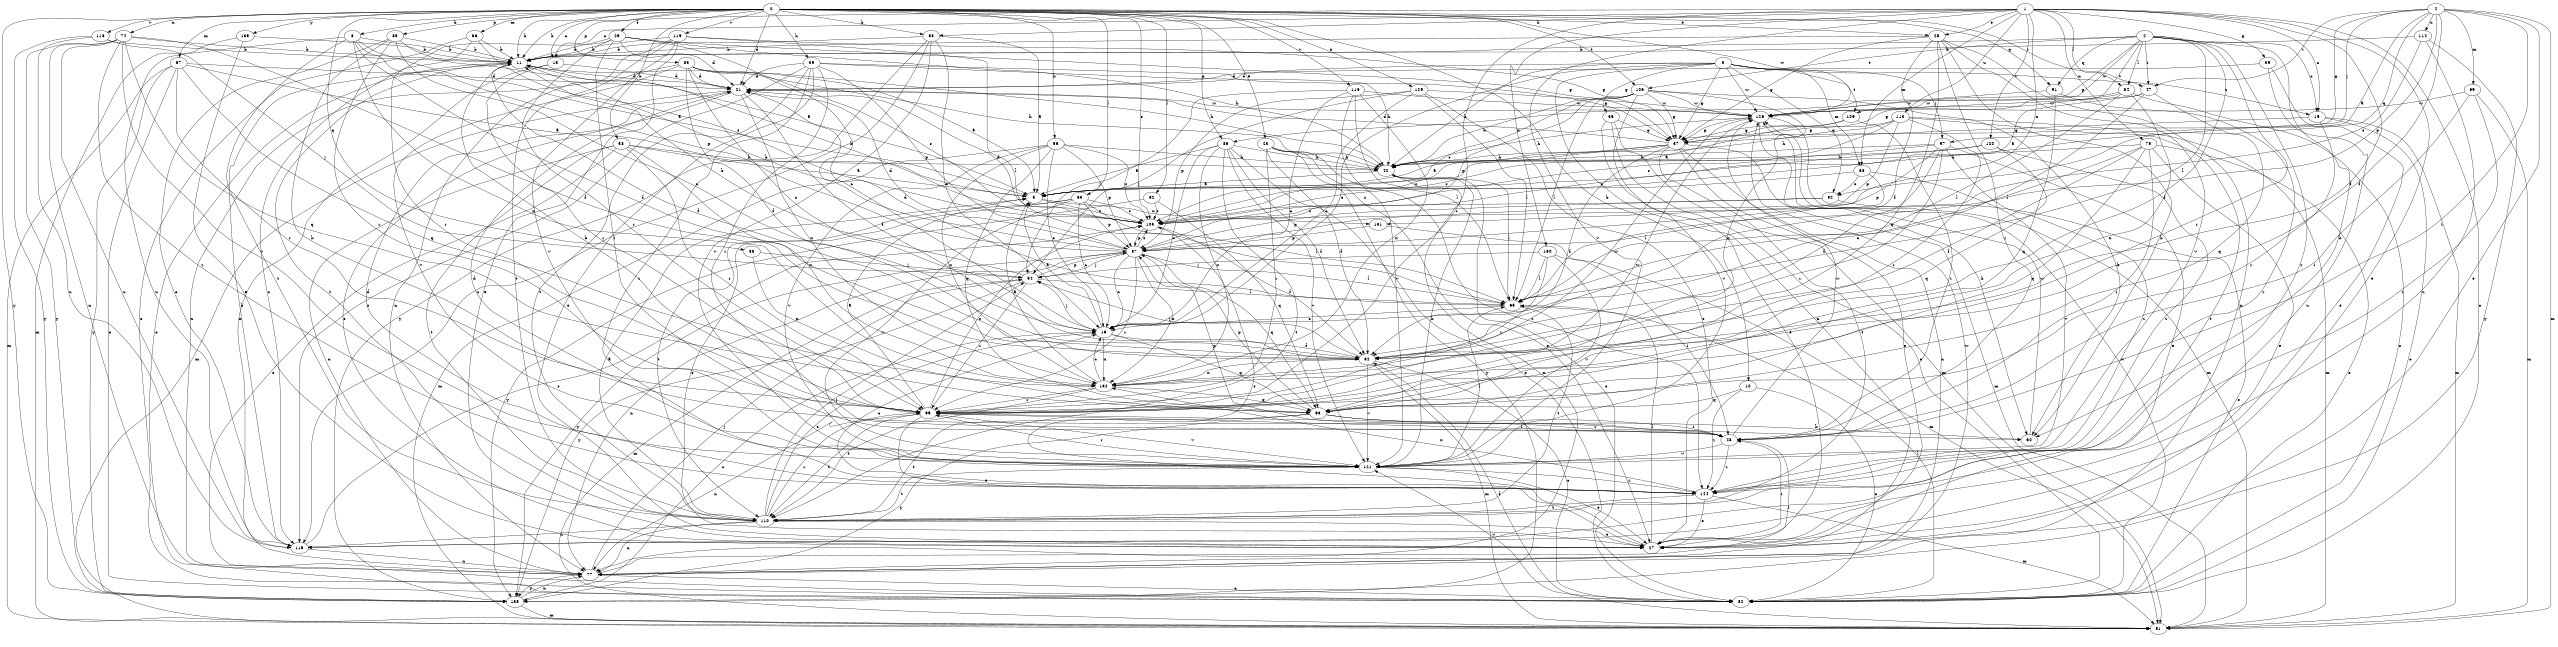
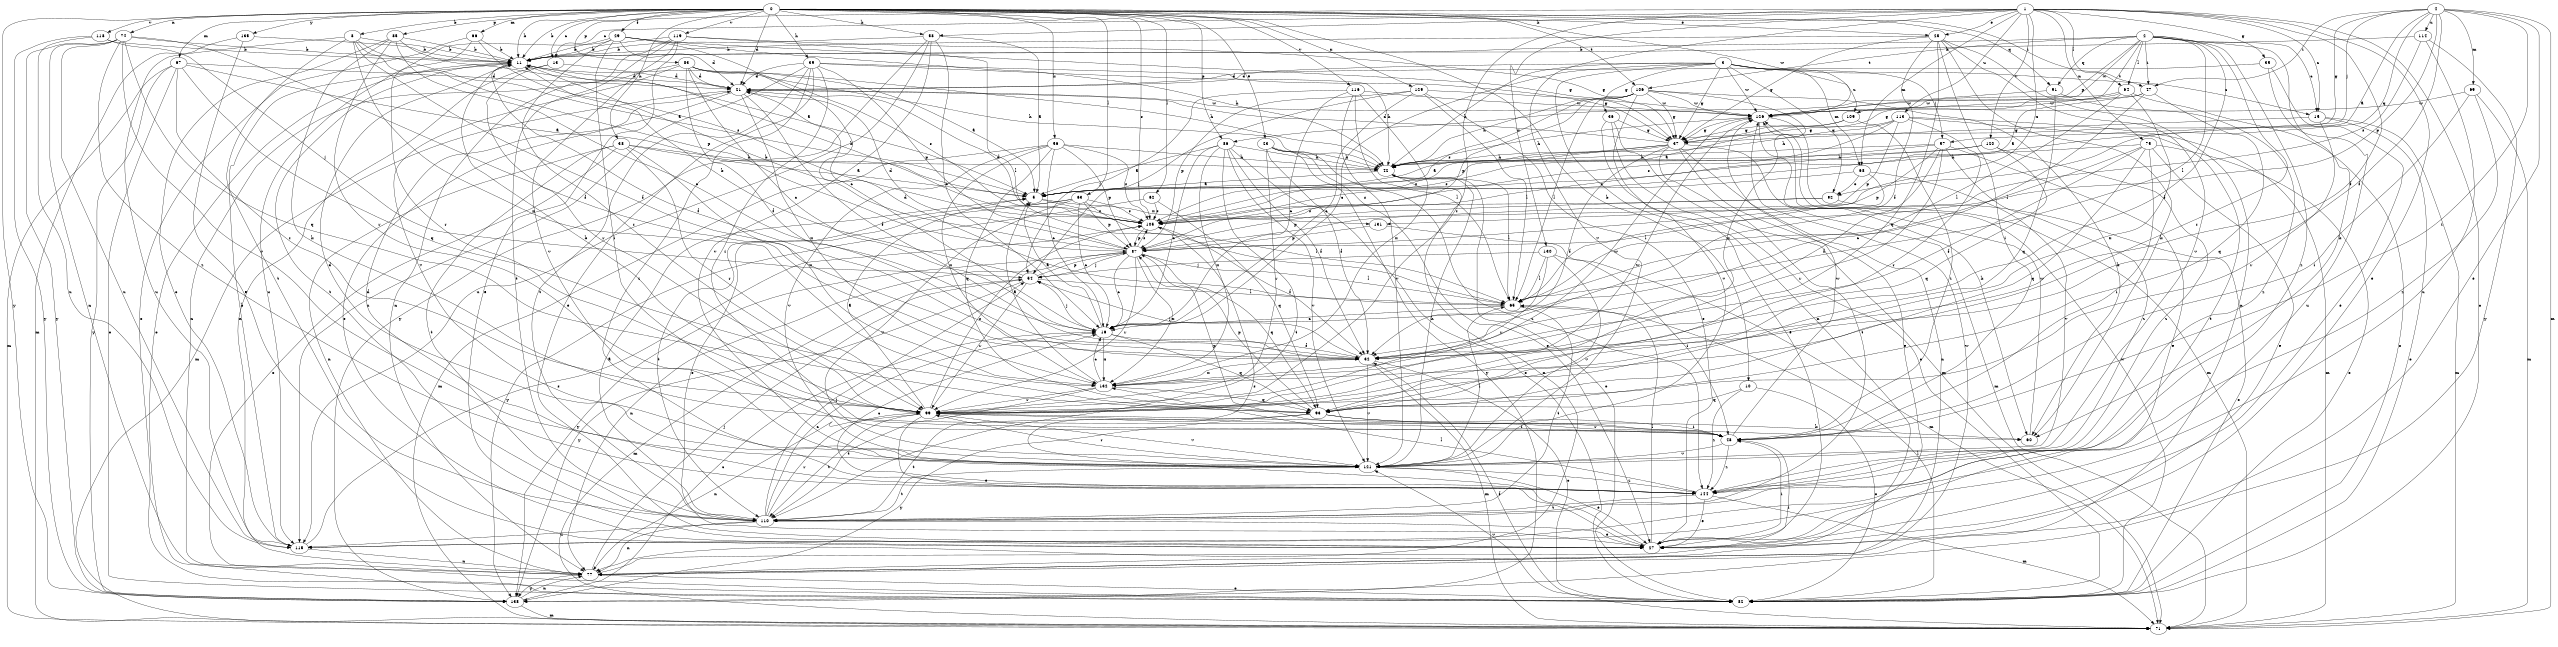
(1854, 90) -> (1854, 90)
(752, 252) -> none
(696, 419) -> (663, 436)
(1442, 440) -> (1442, 440)
(2158, 629) -> (2158, 629)
